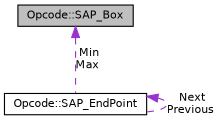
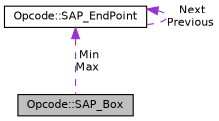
(76, 65) -> (76, 67)
